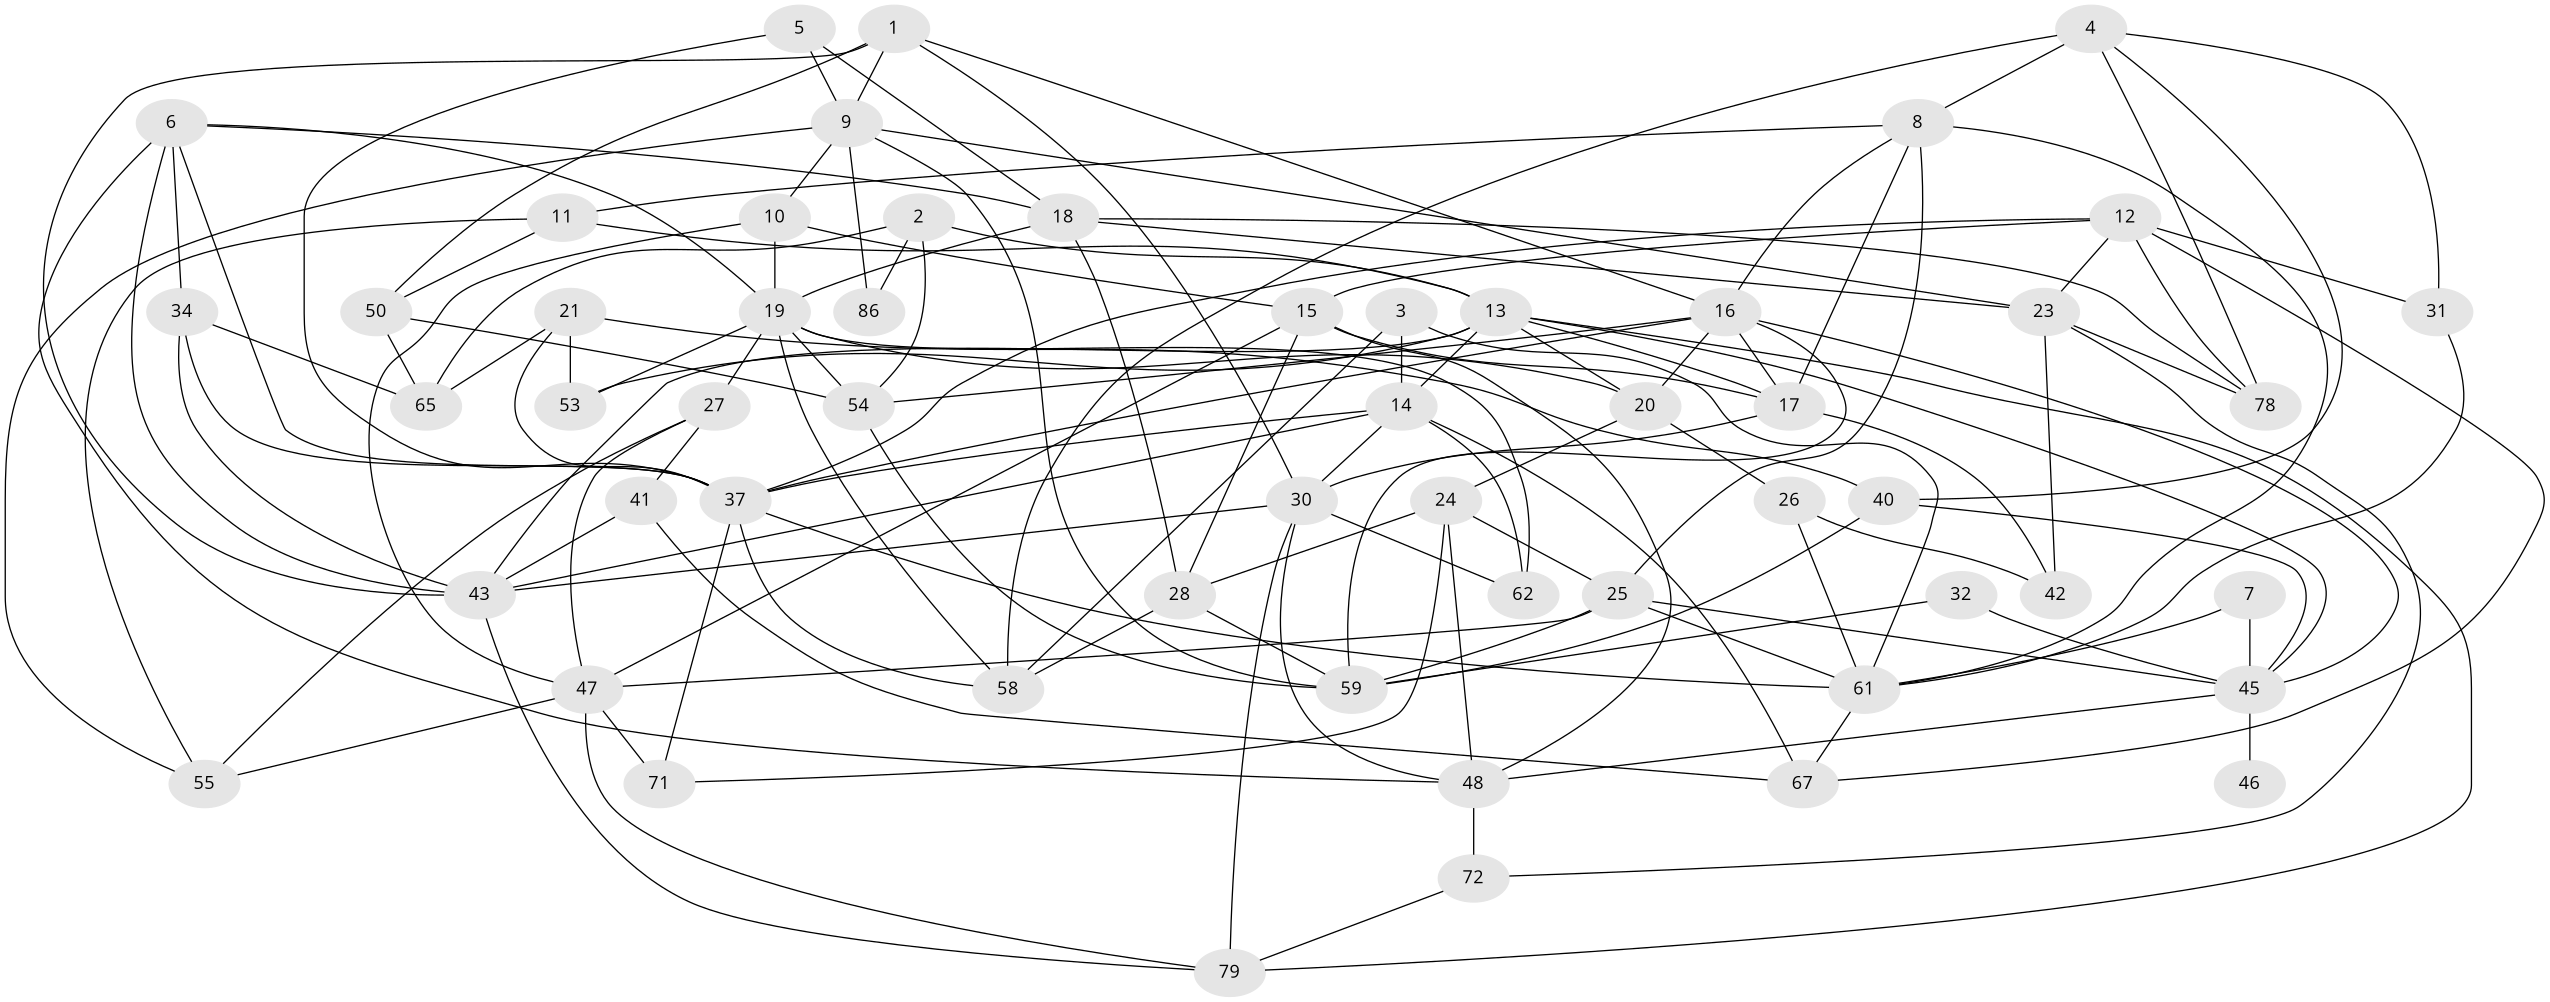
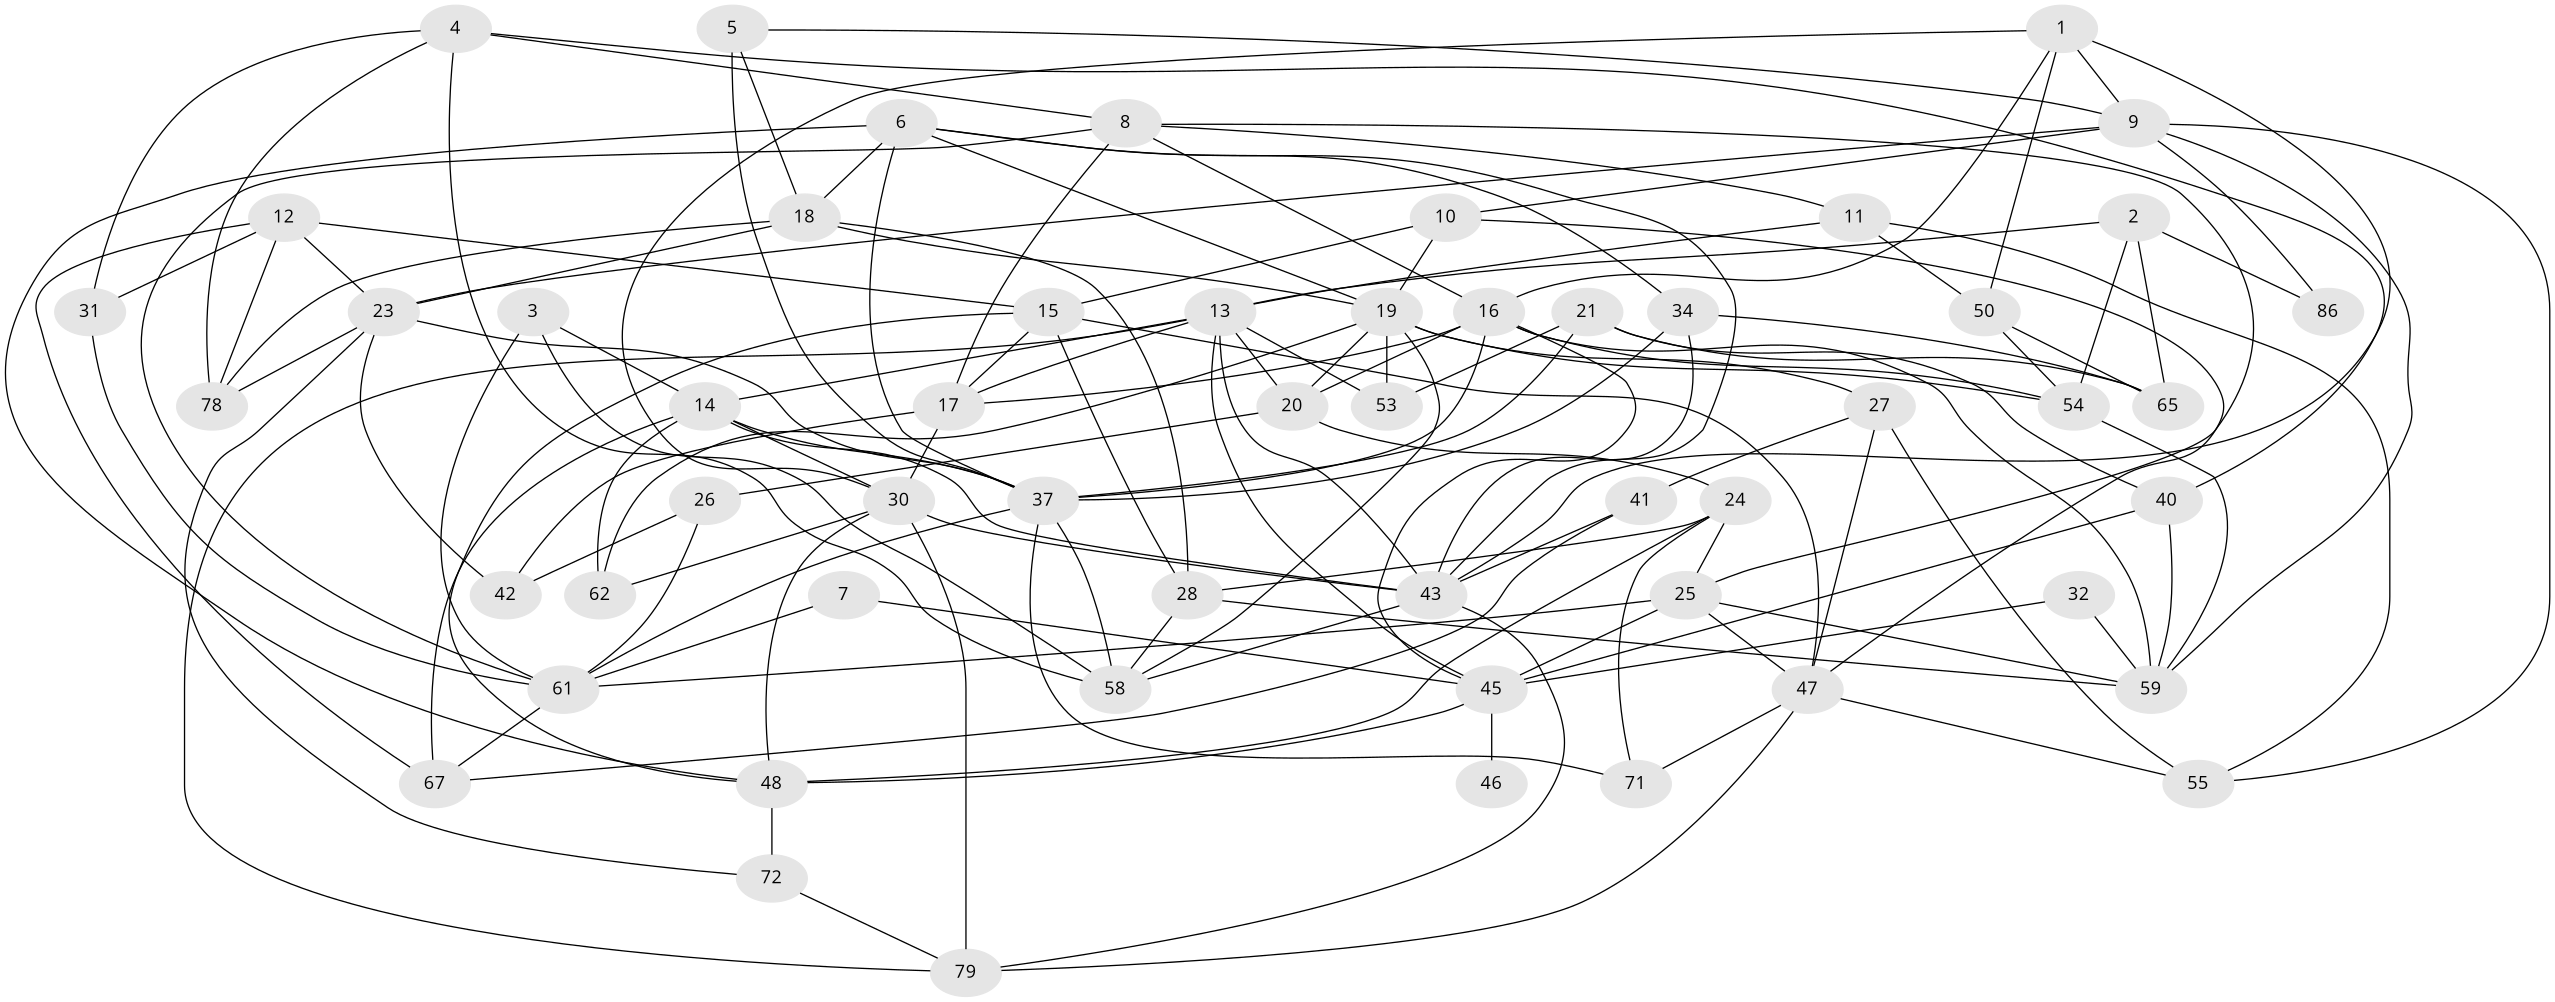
(1405, 265) -> (727, 373)
none -> (1261, 646)
